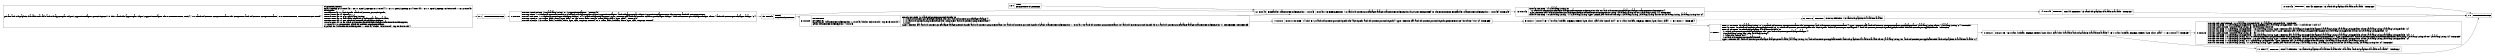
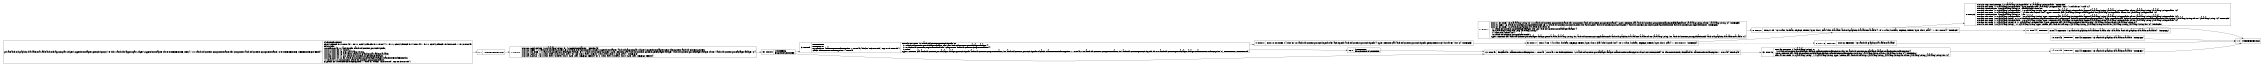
(1018, 5) -> (1361, 49)
(778, 15) -> (781, 51)
(1263, 15) -> (1298, 50)
(1683, 25) -> (1765, 38)
